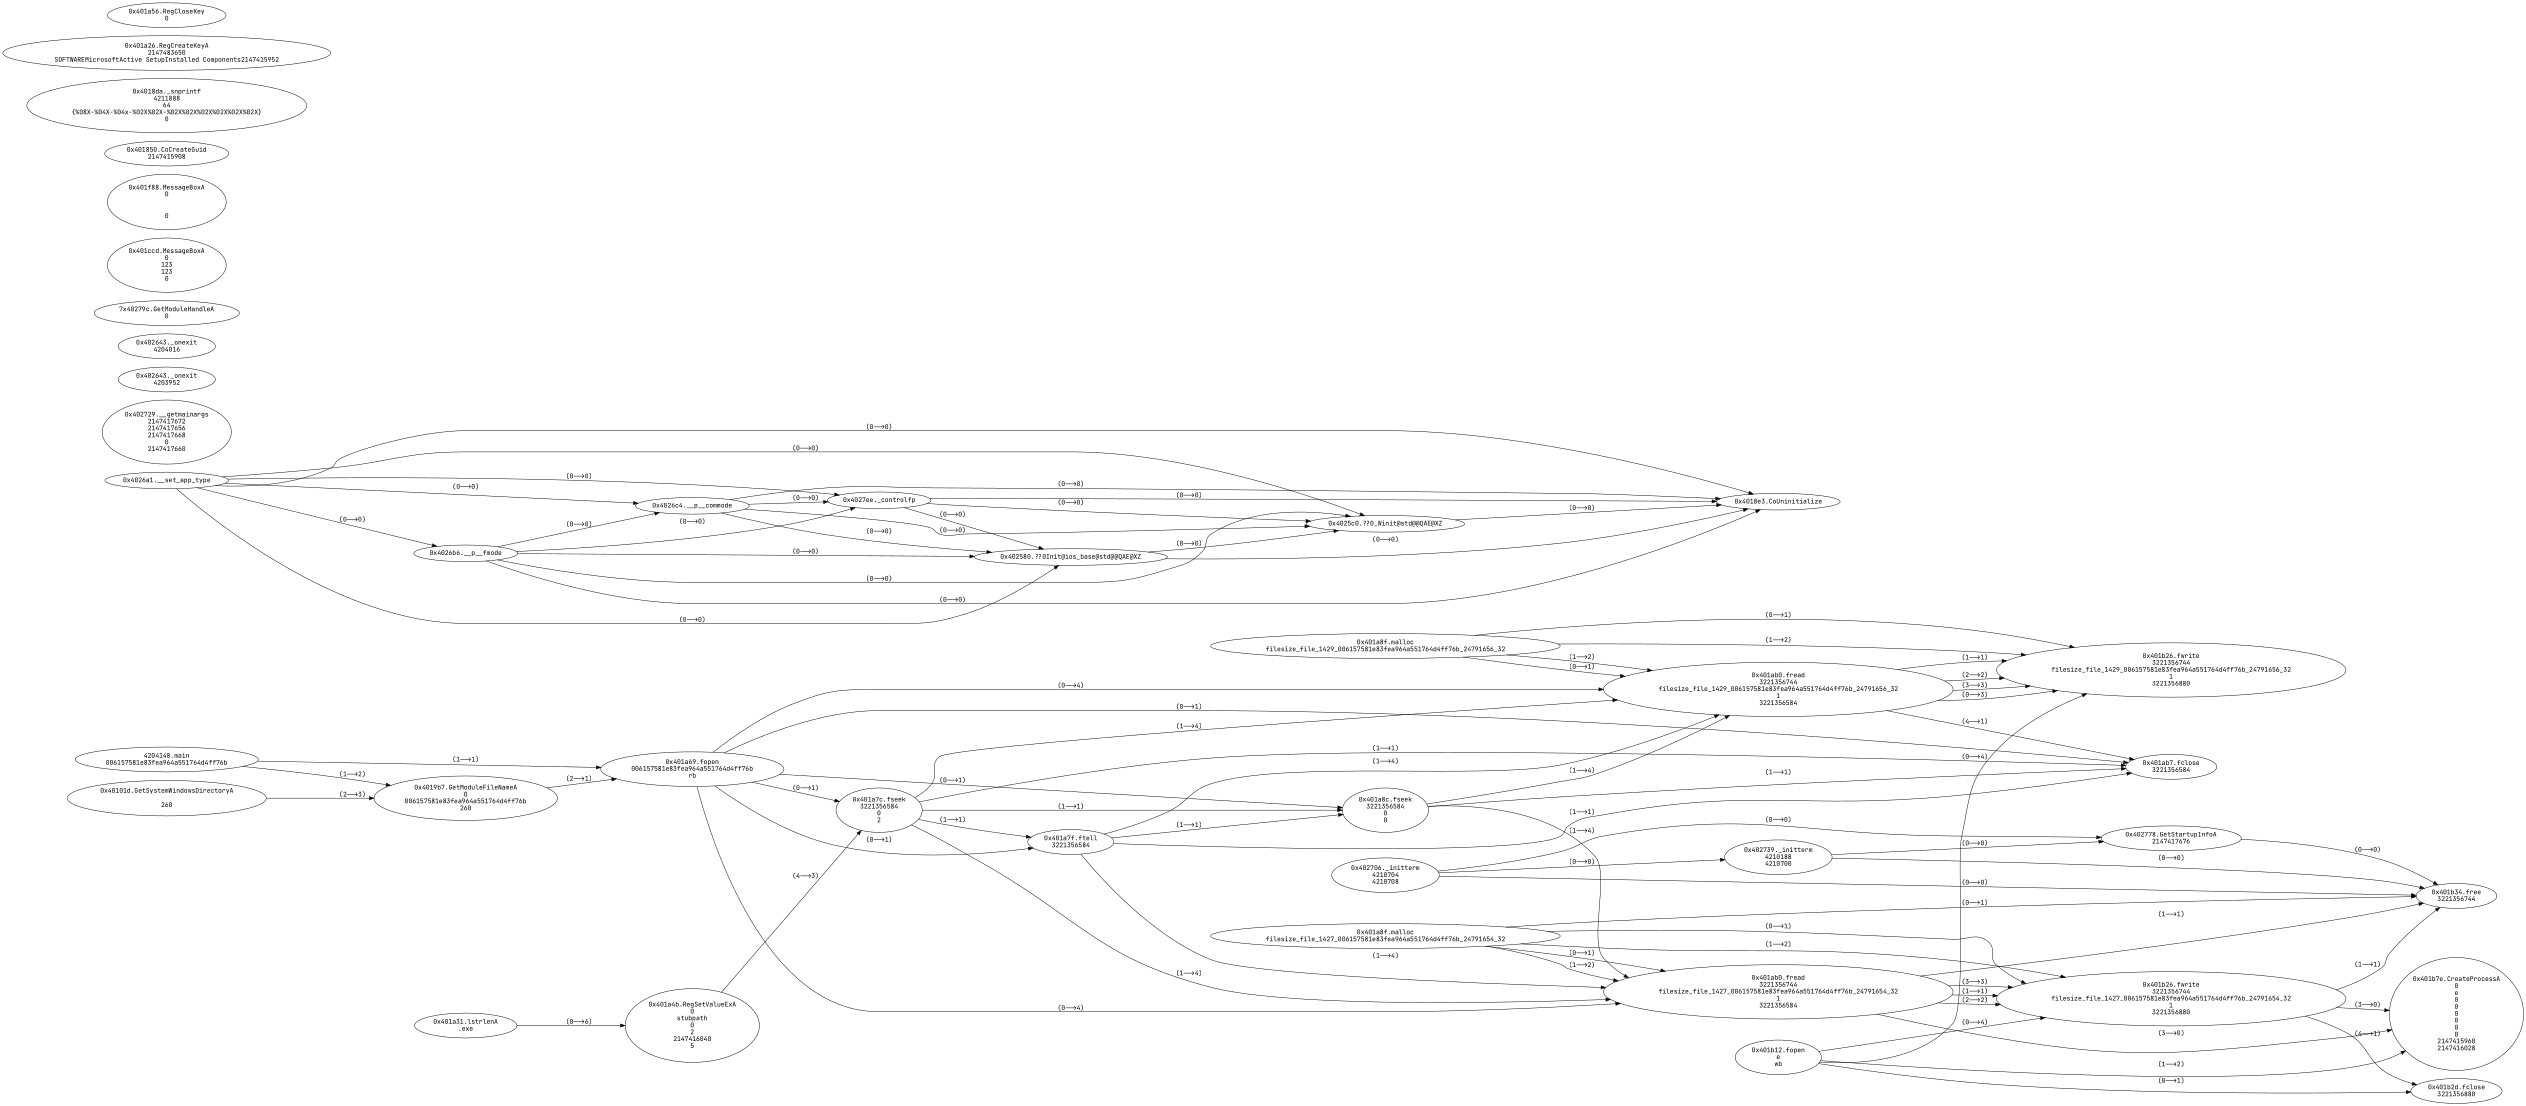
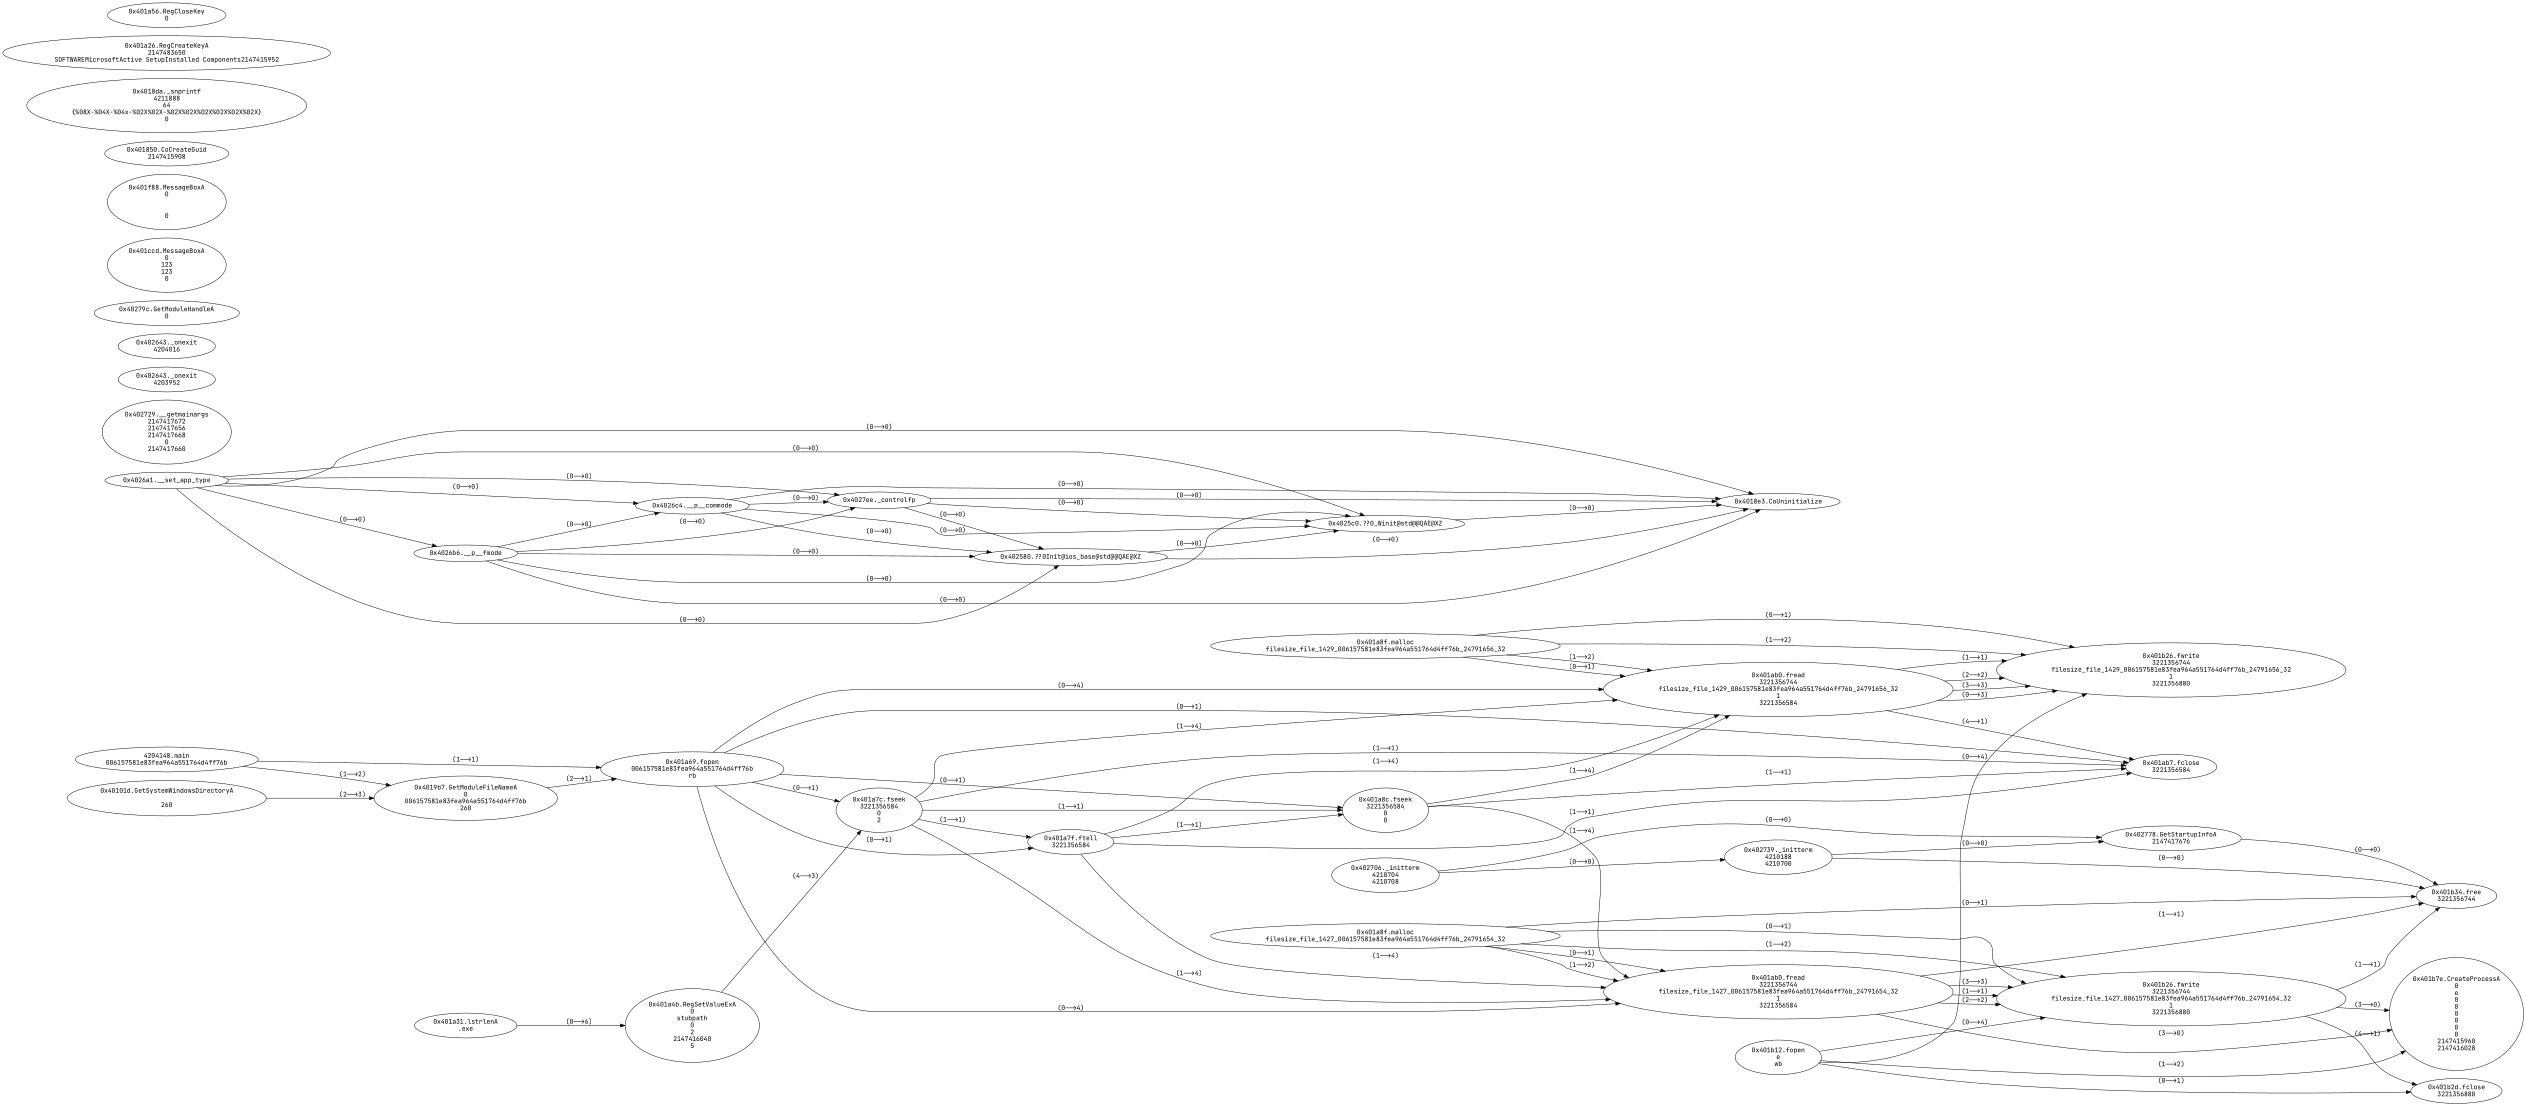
(167, 313) -> (167, 313)
(1925, 886) -> none
